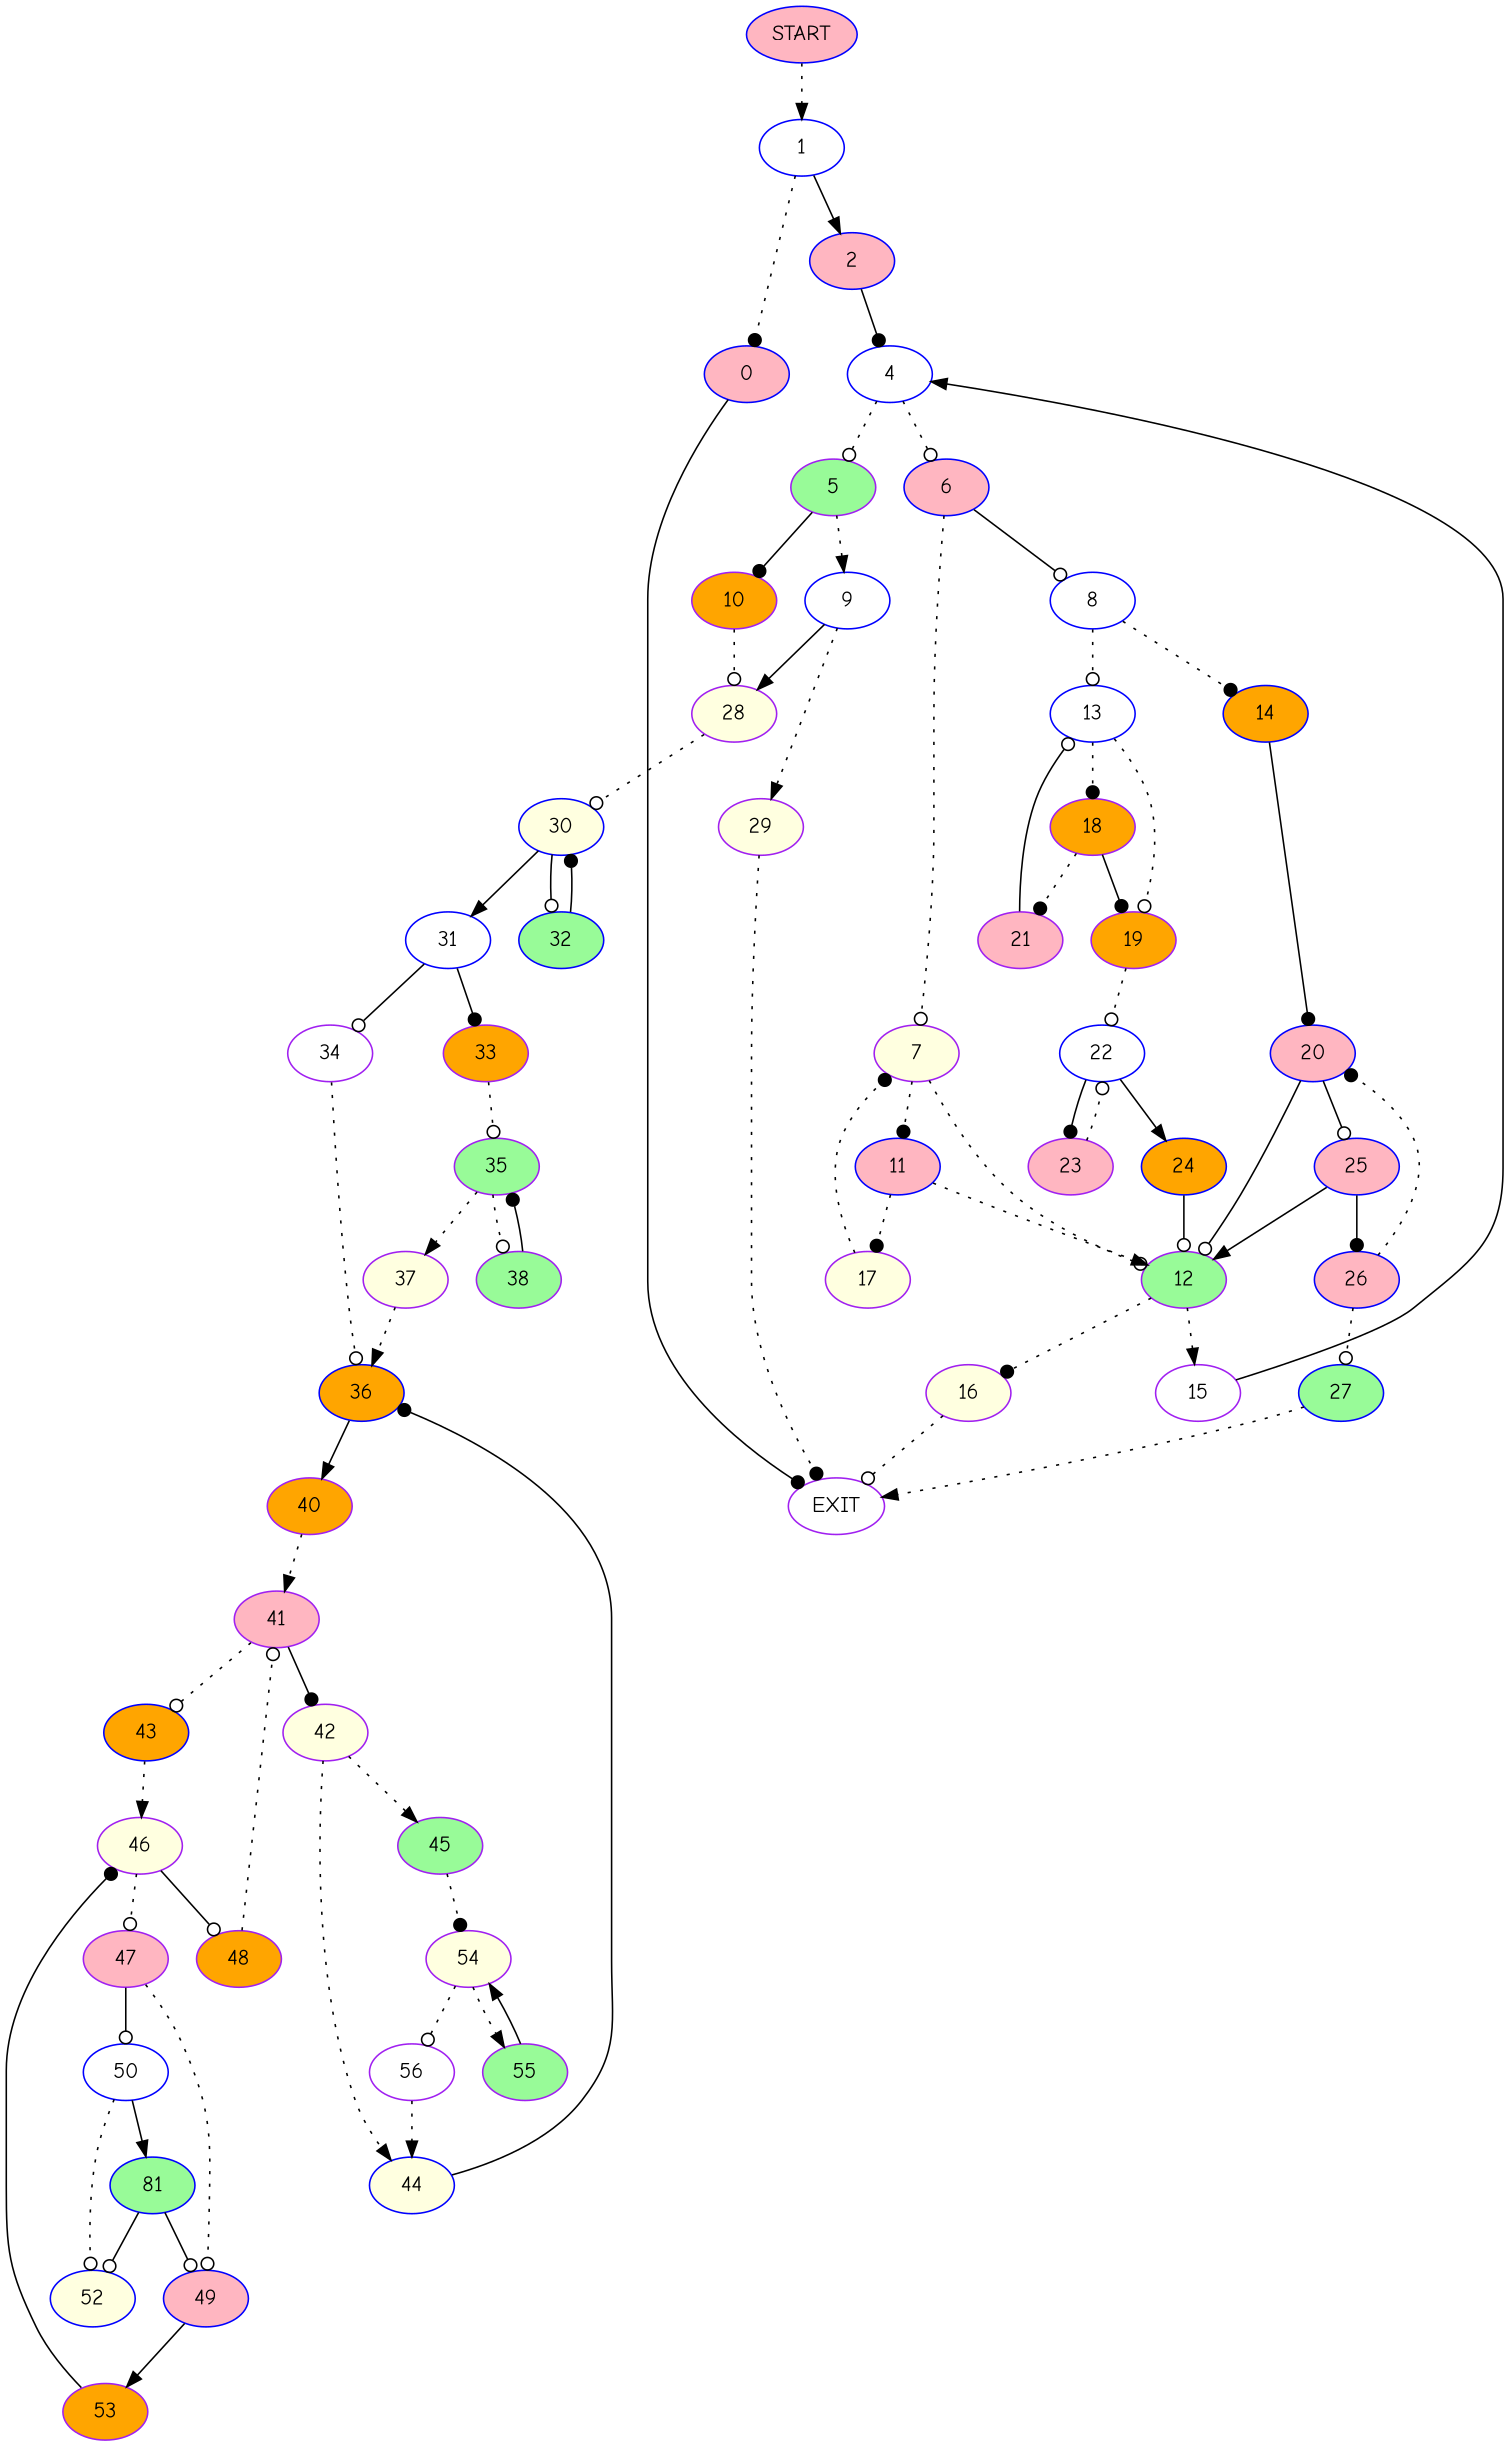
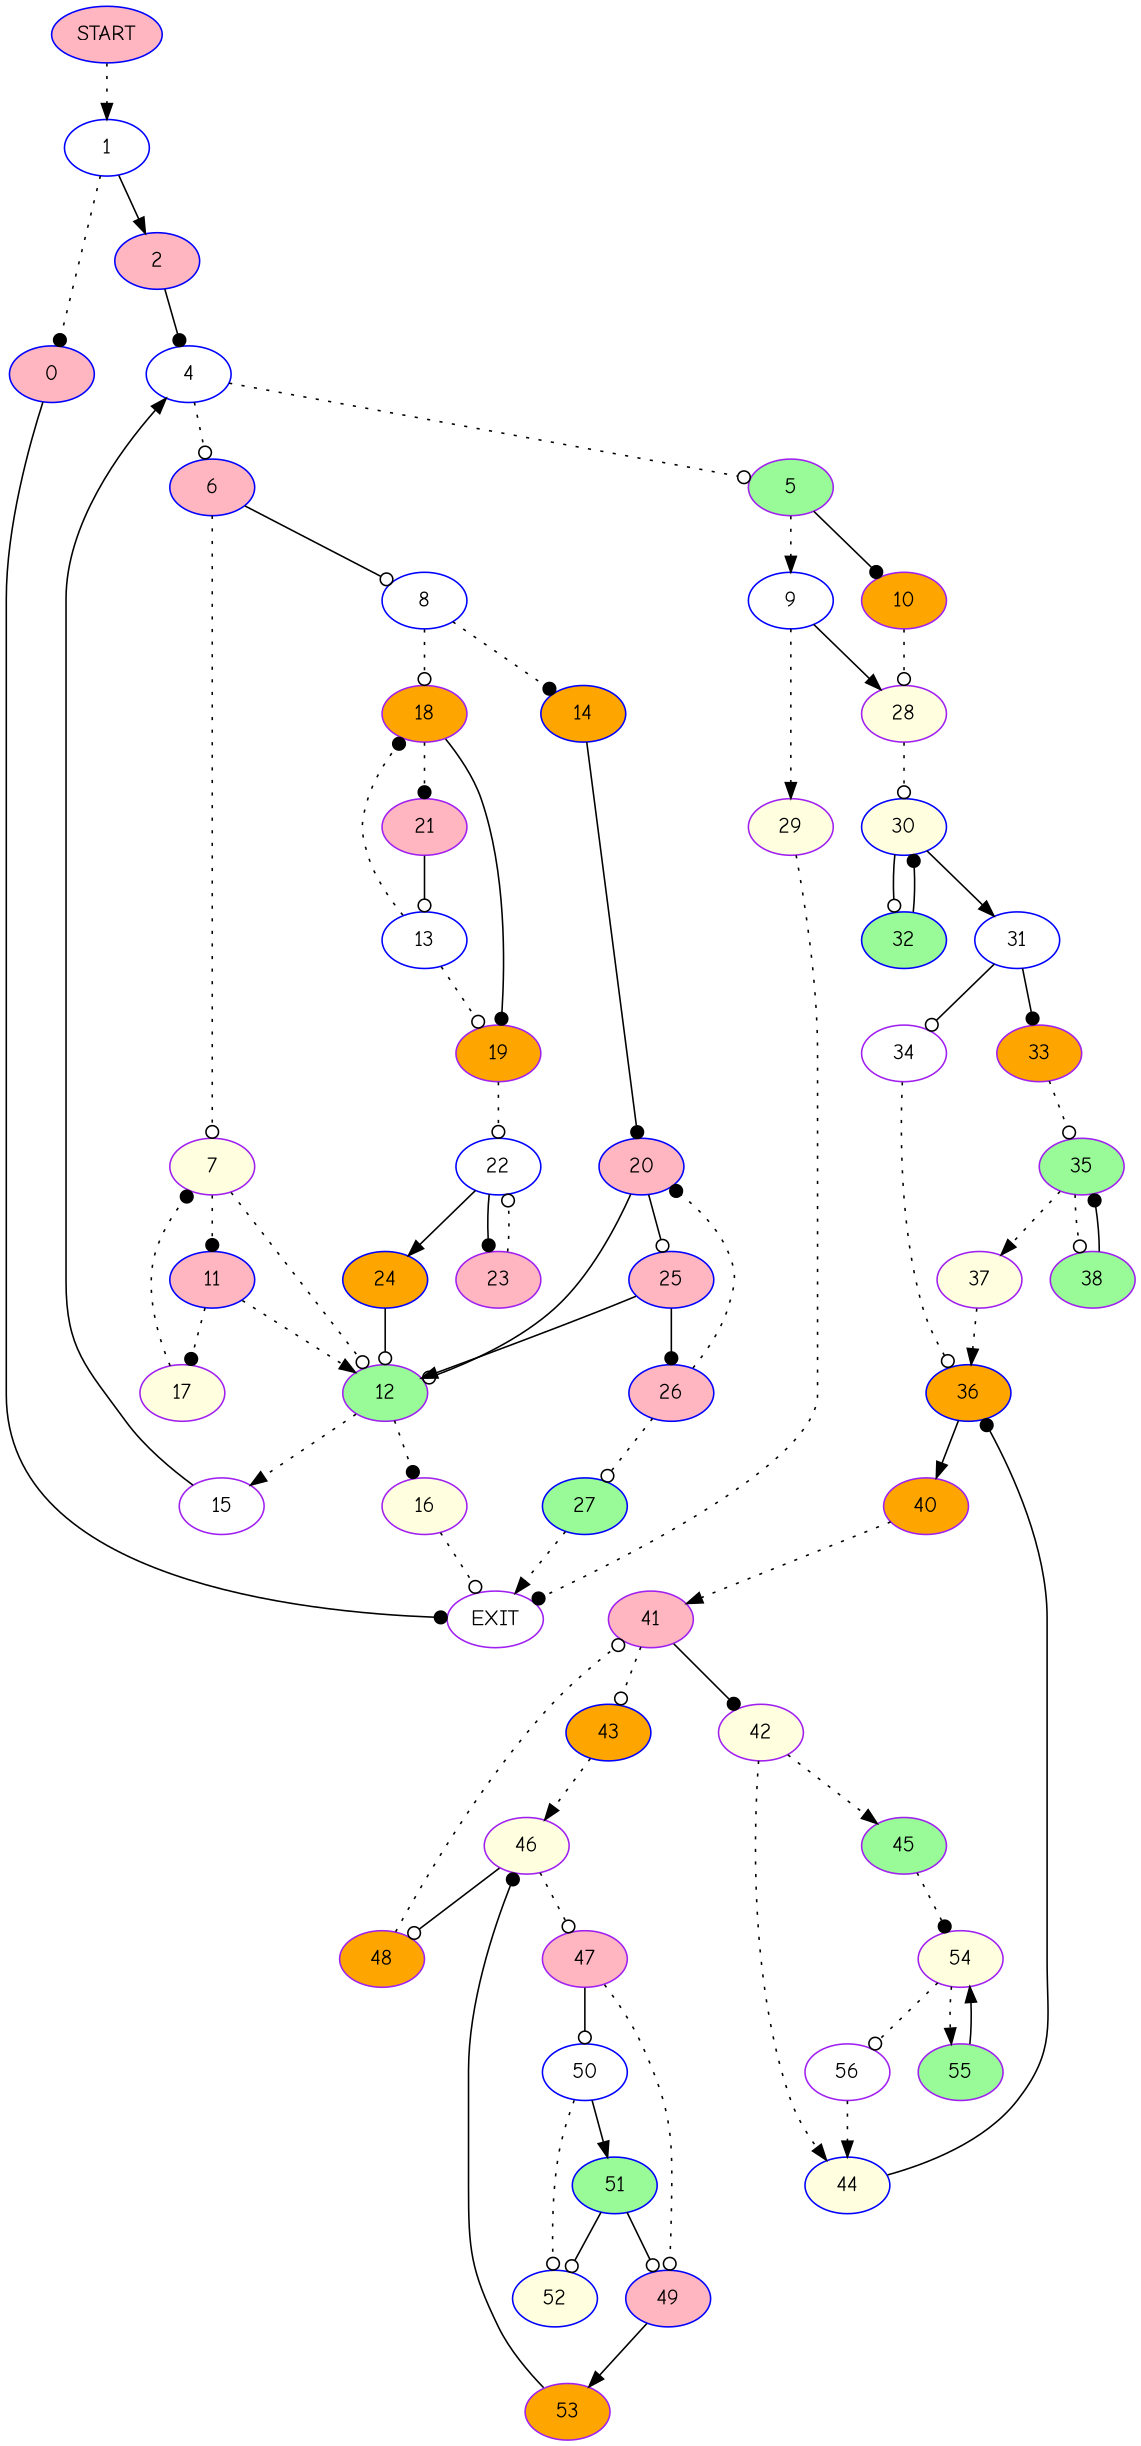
(1093, 651) -> (424, 651)
(153, 2185) -> (615, 2185)
